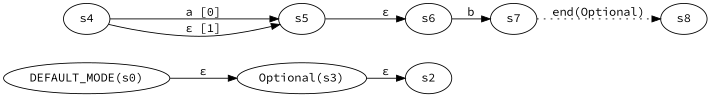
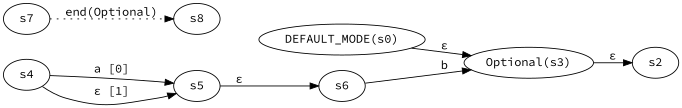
(467, 19) -> (414, 77)
